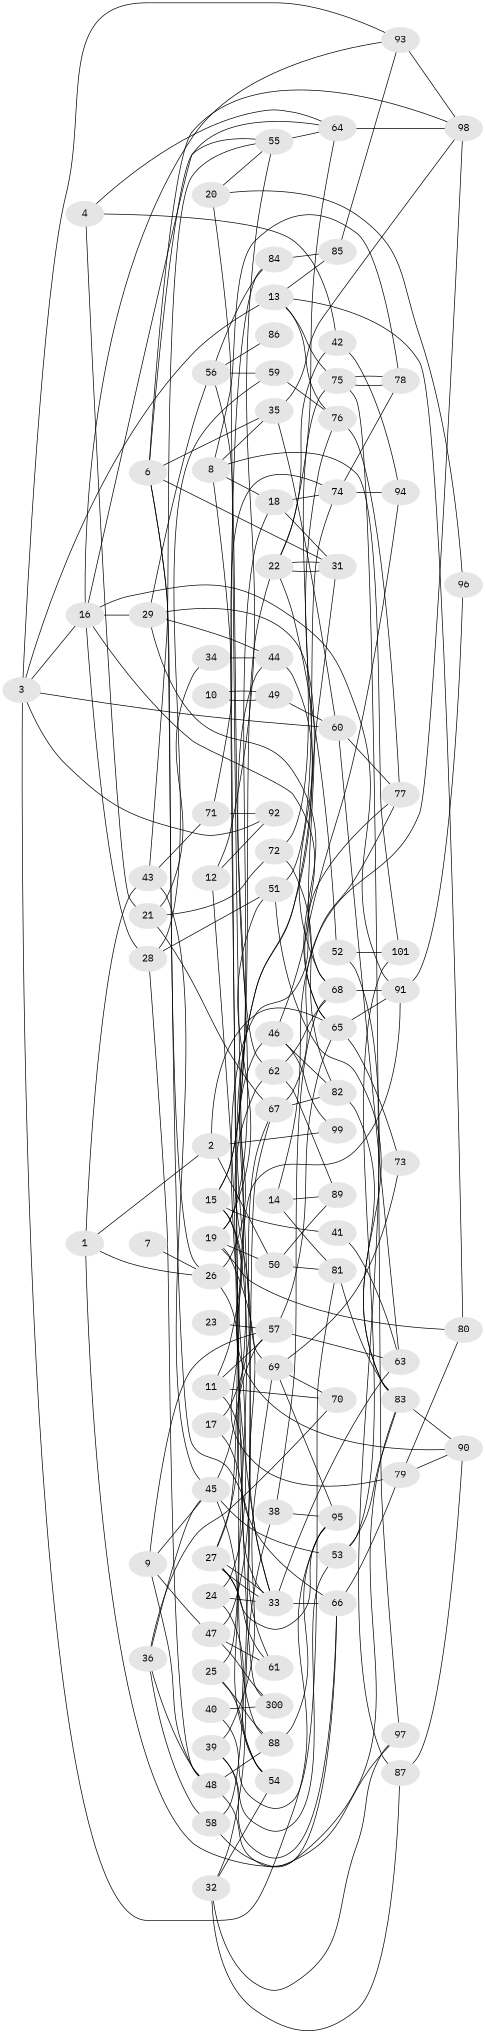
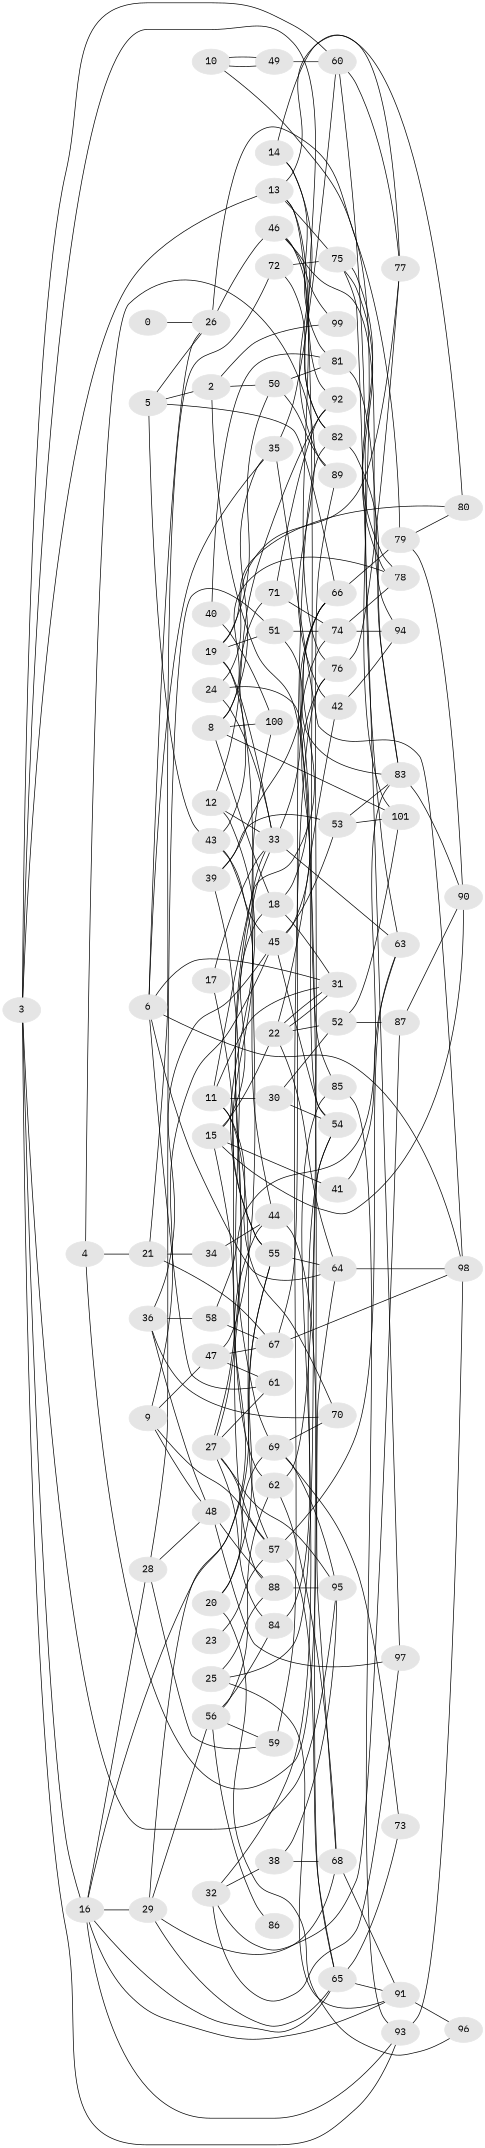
none -> (363, 278)
none -> (274, 1098)
(85, 1244) -> (148, 403)
(148, 1244) -> (148, 323)
(274, 1706) -> (274, 722)
